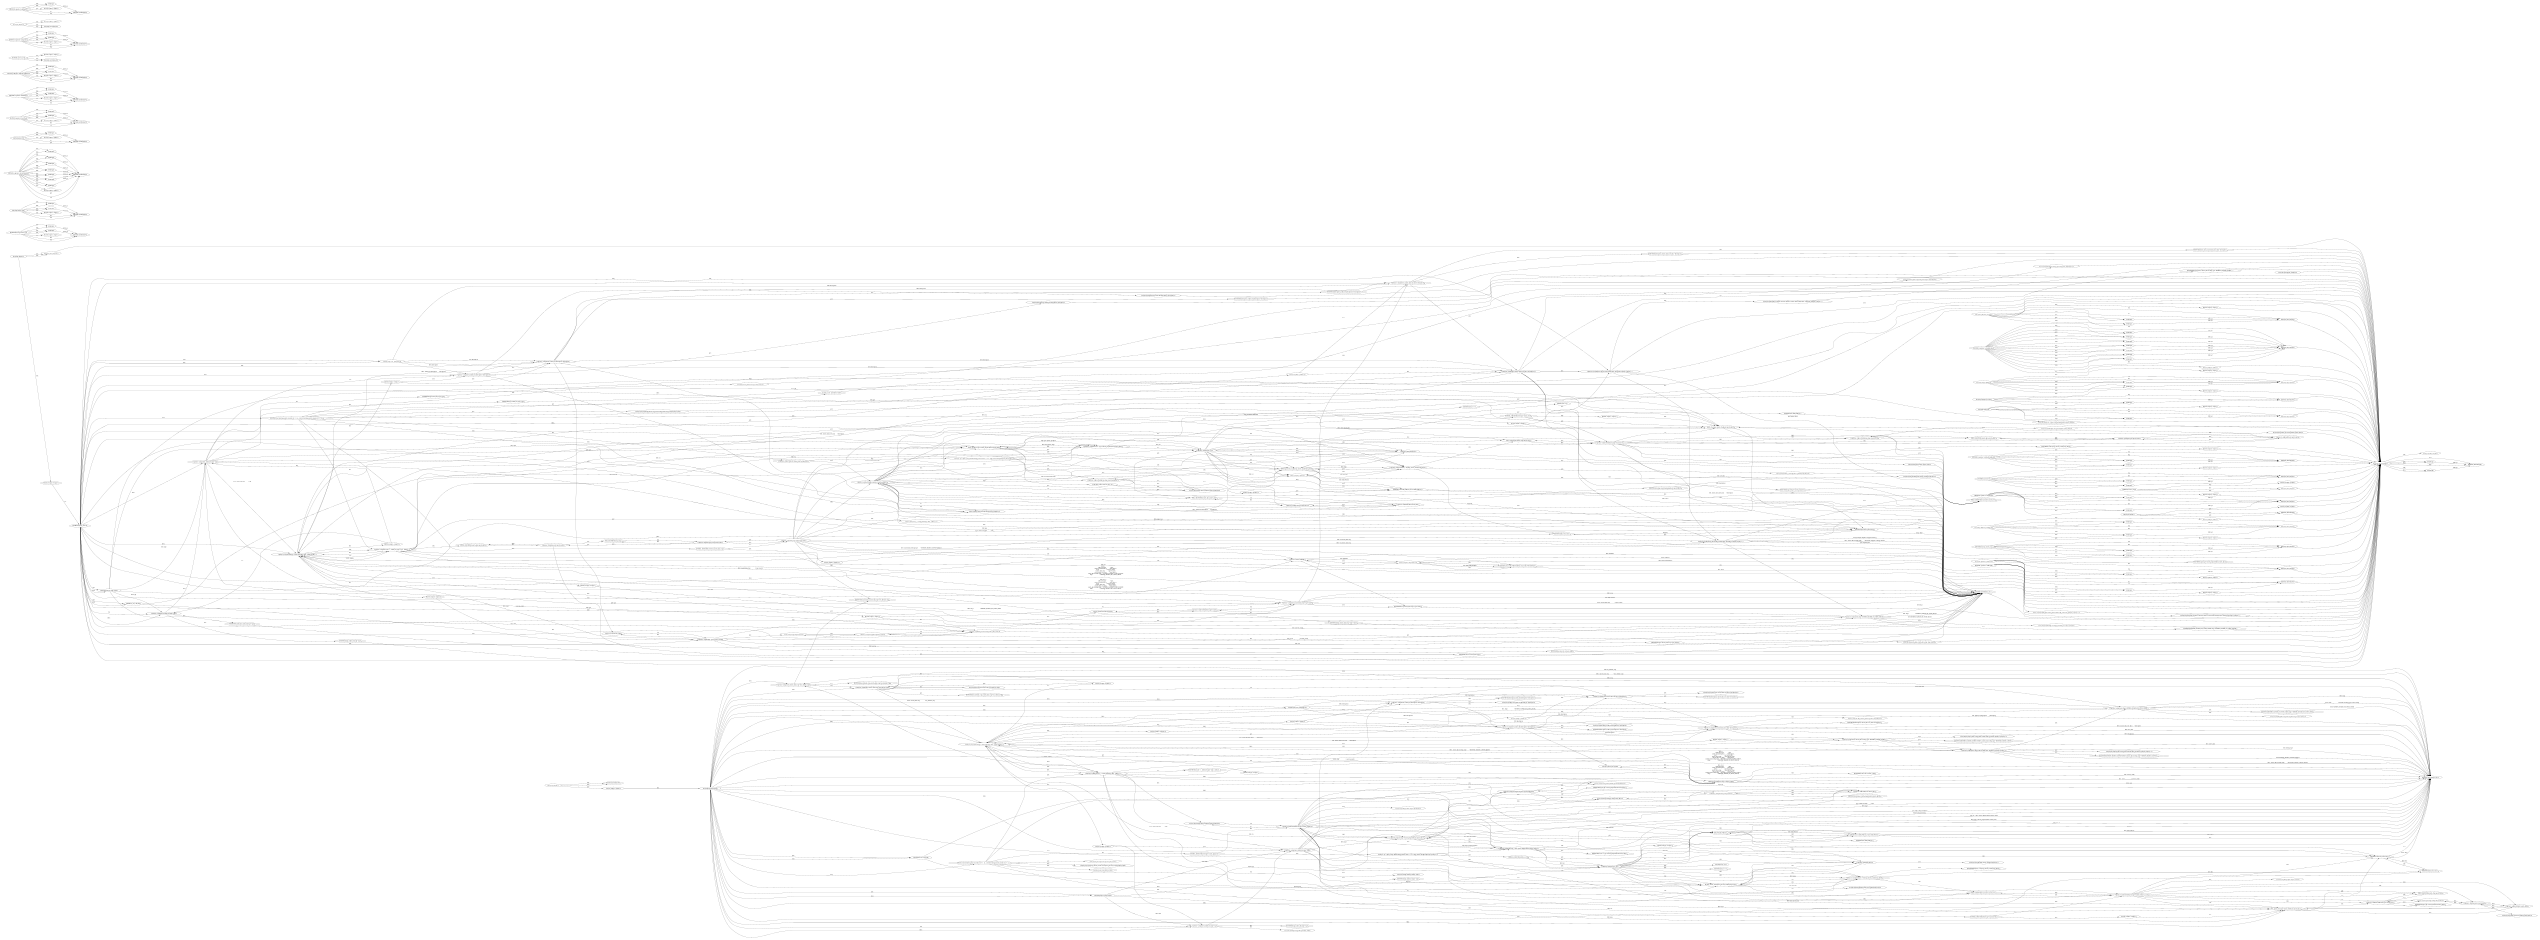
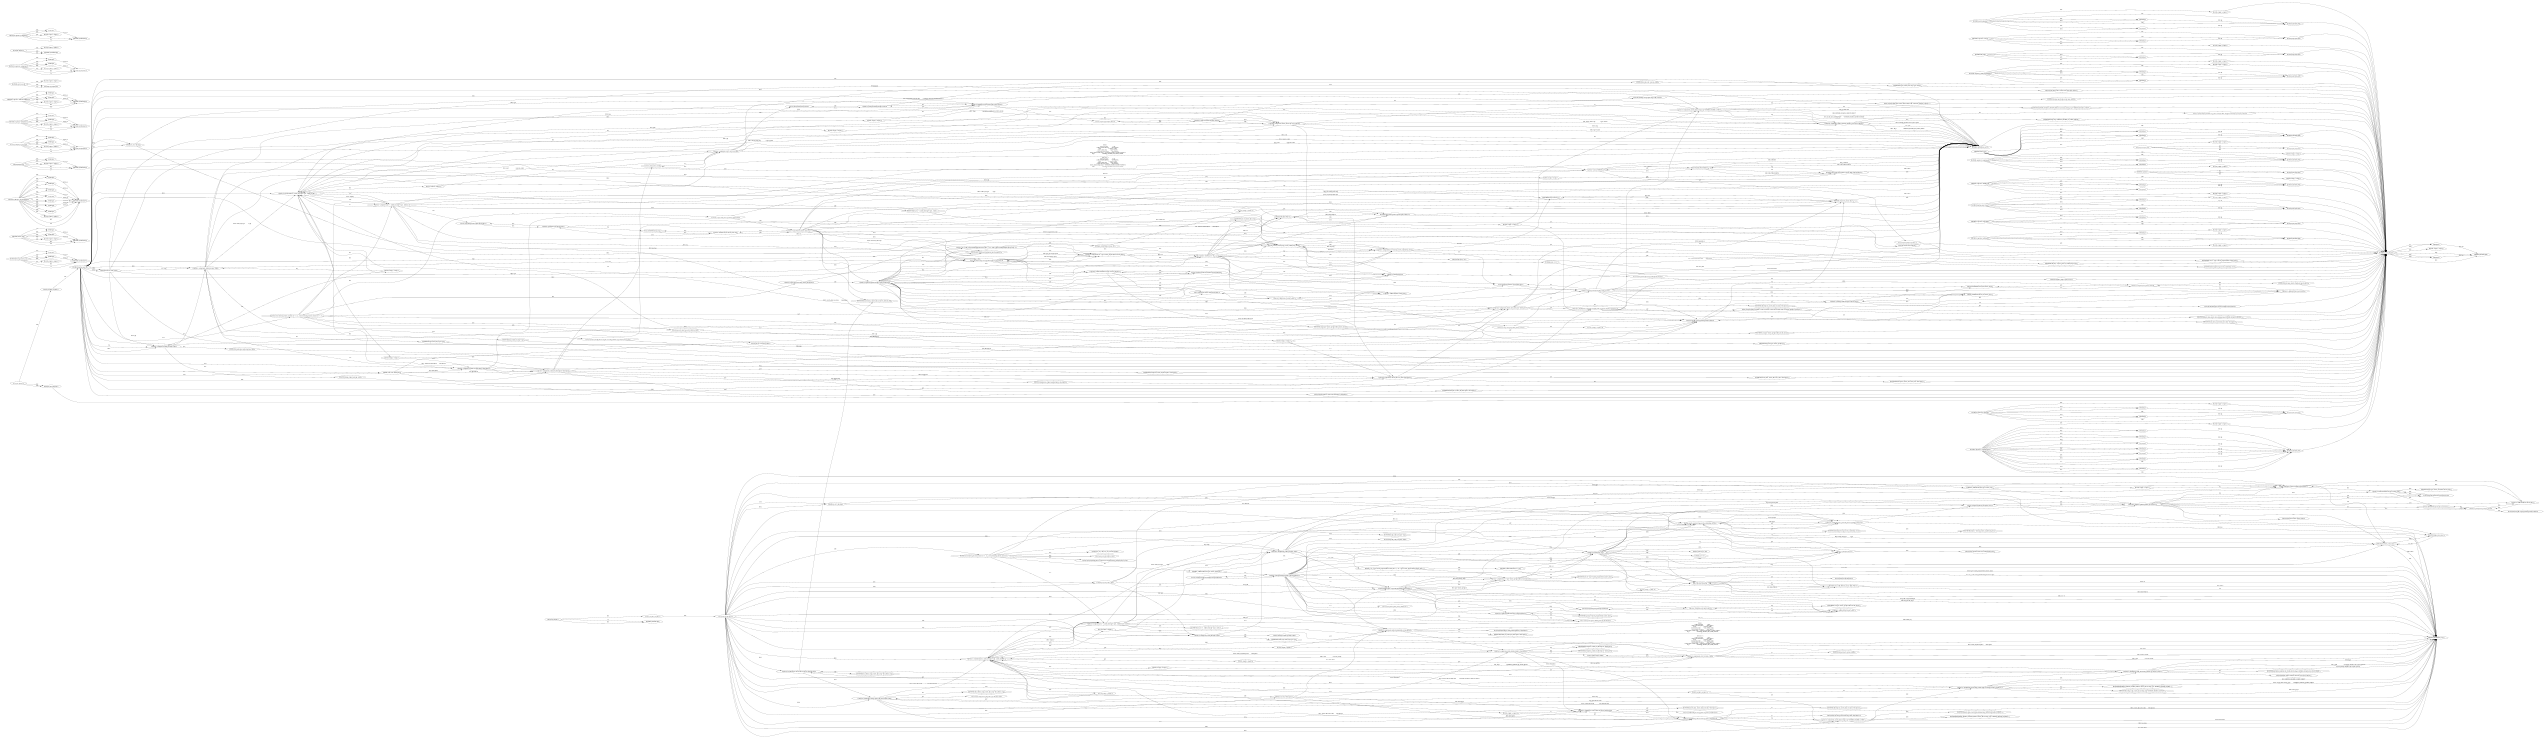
(1352, 583) -> (1755, 186)
